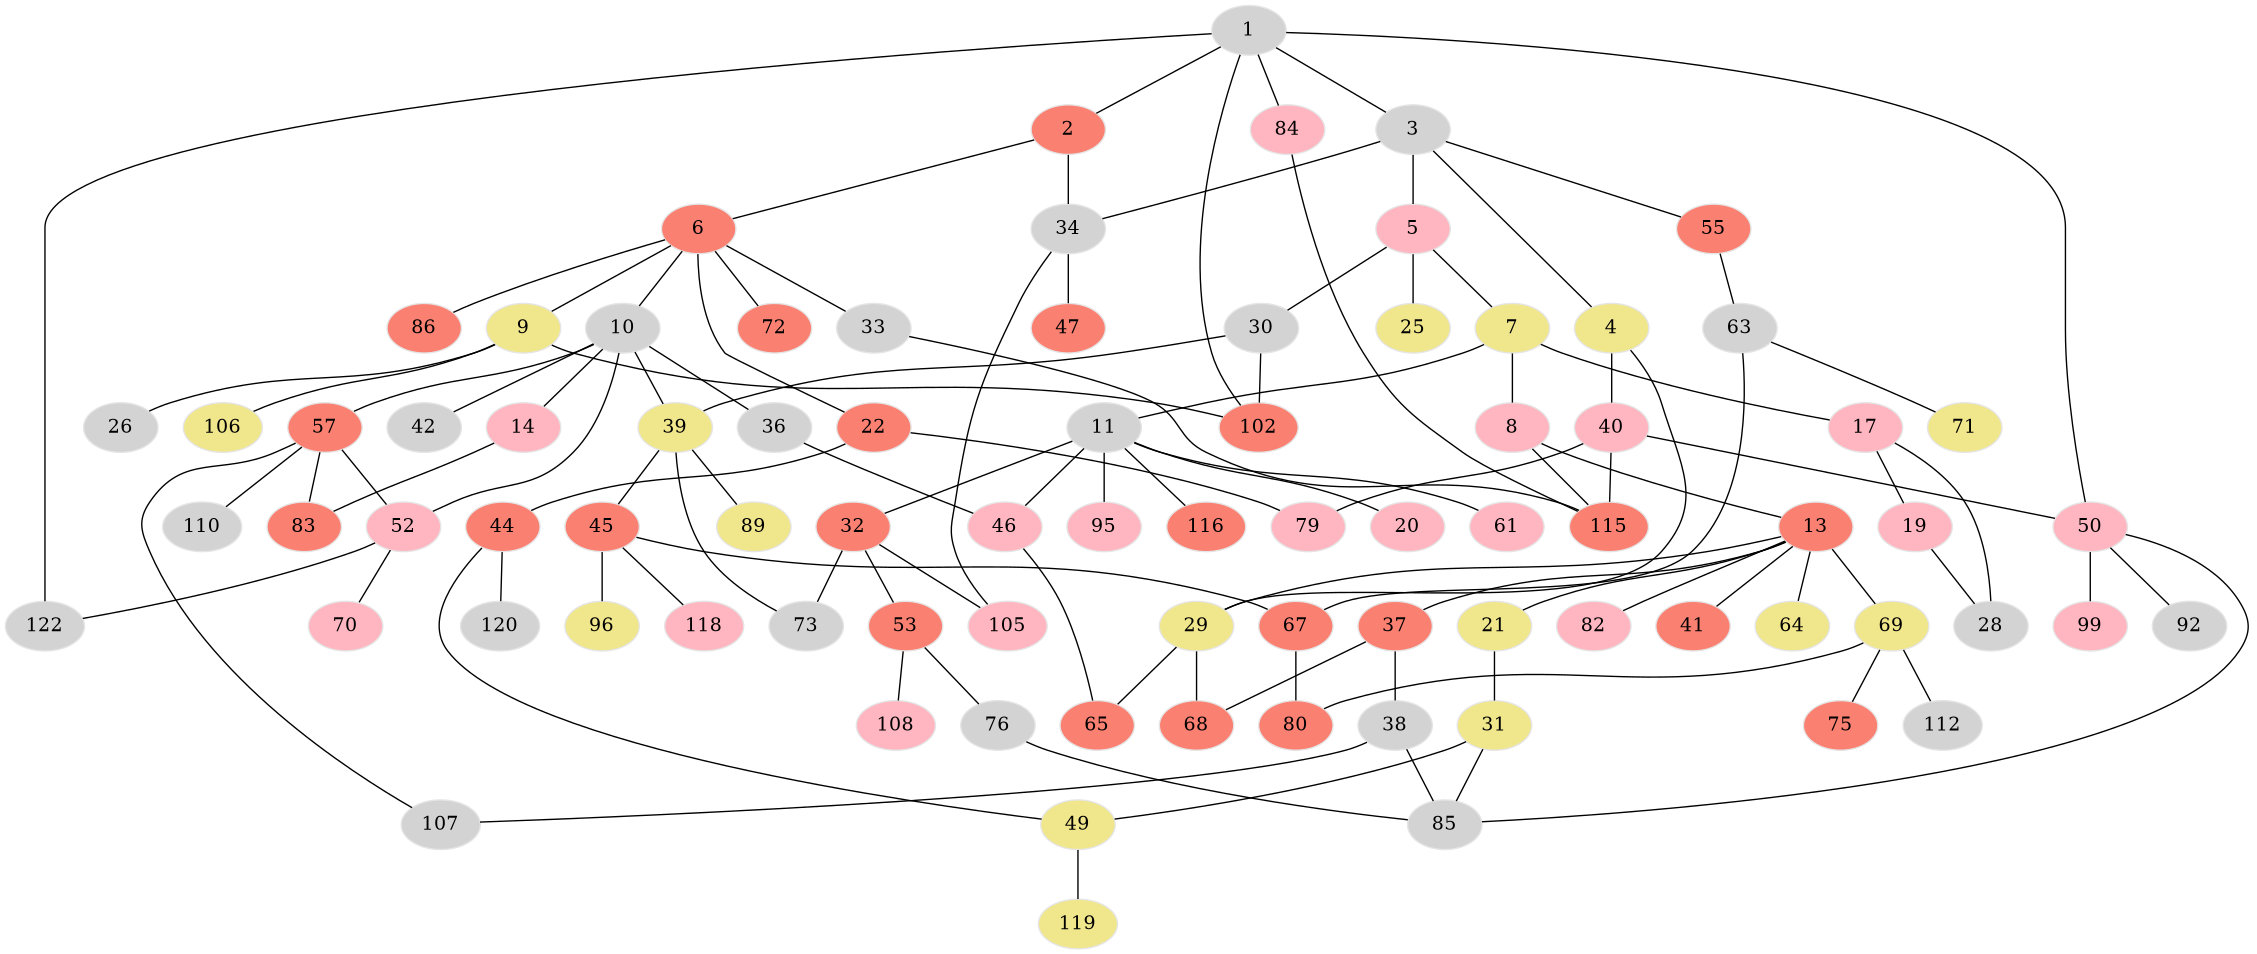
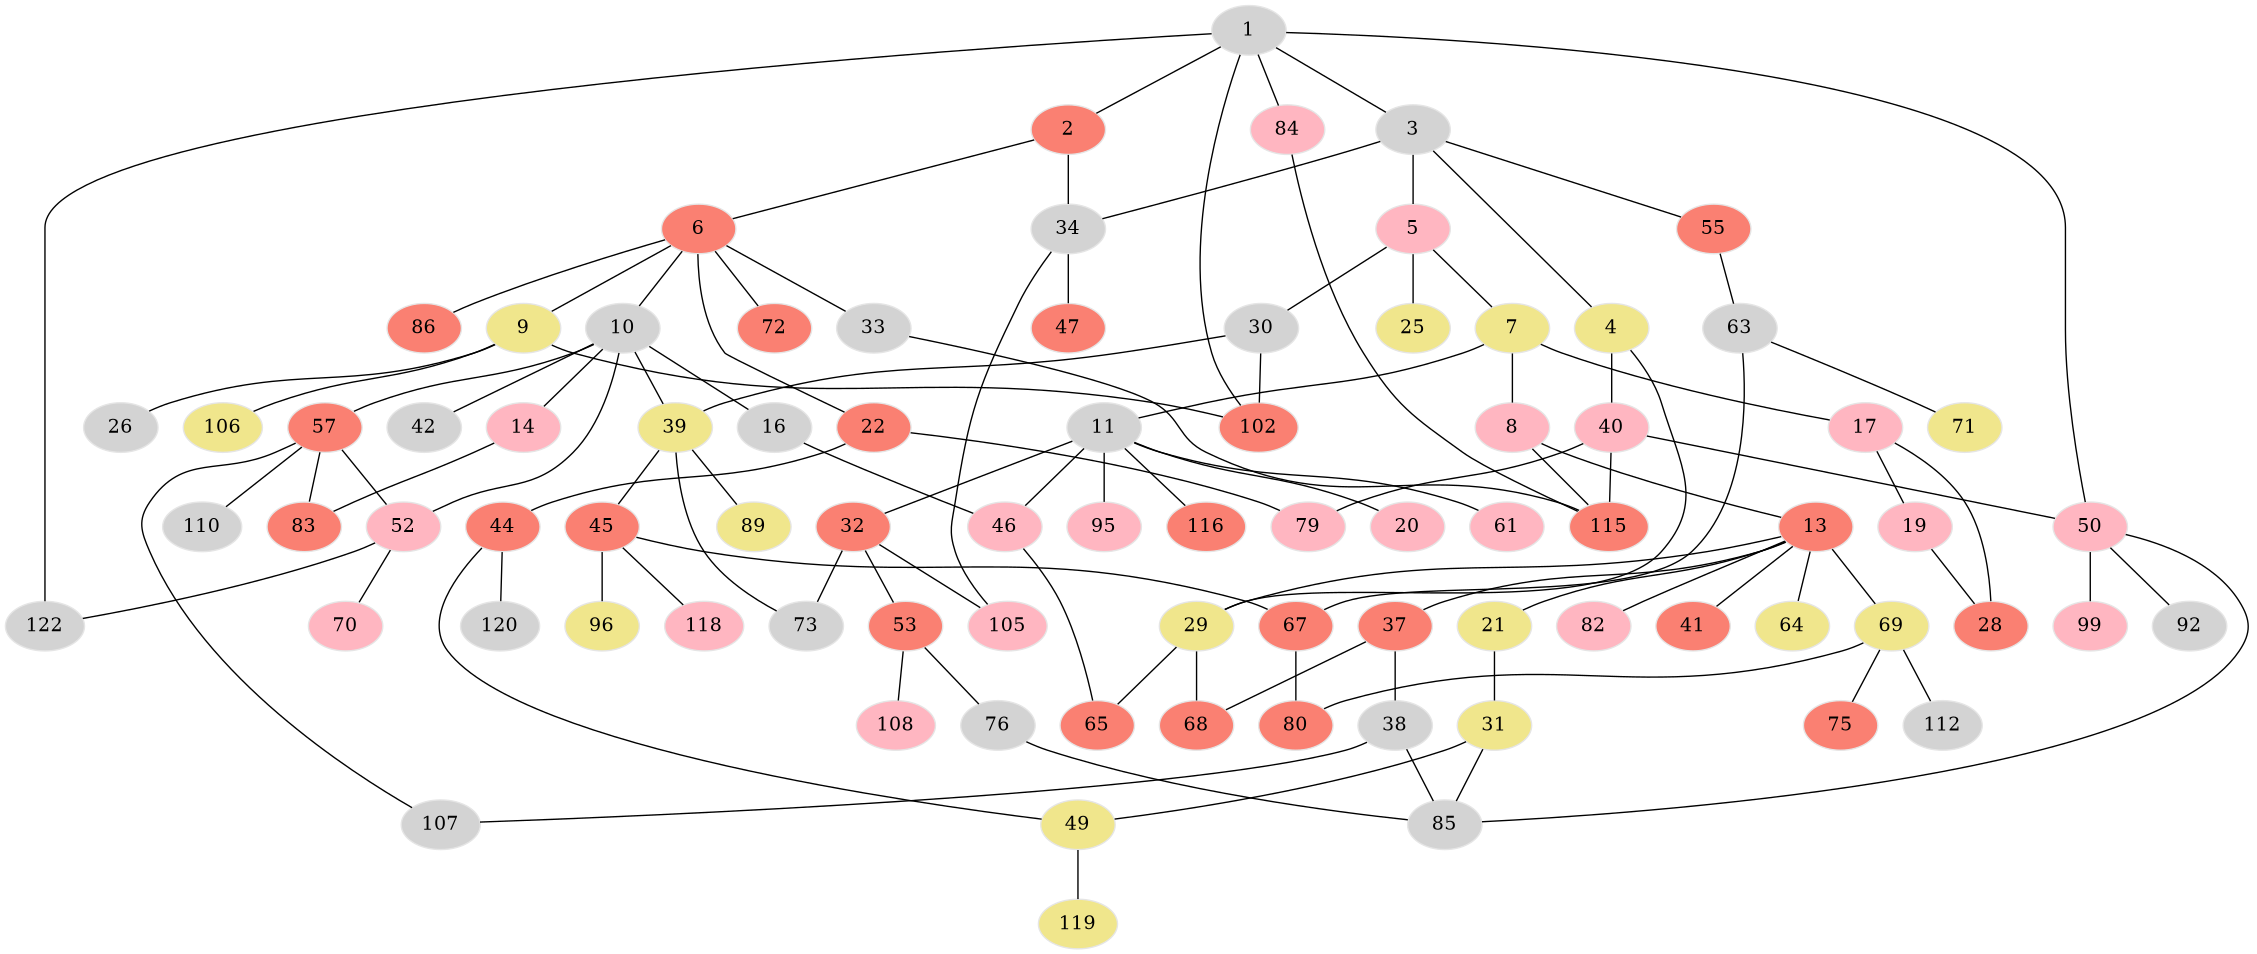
(775, 428) -> (775, 428)
(1991, 626) -> (1991, 626)
